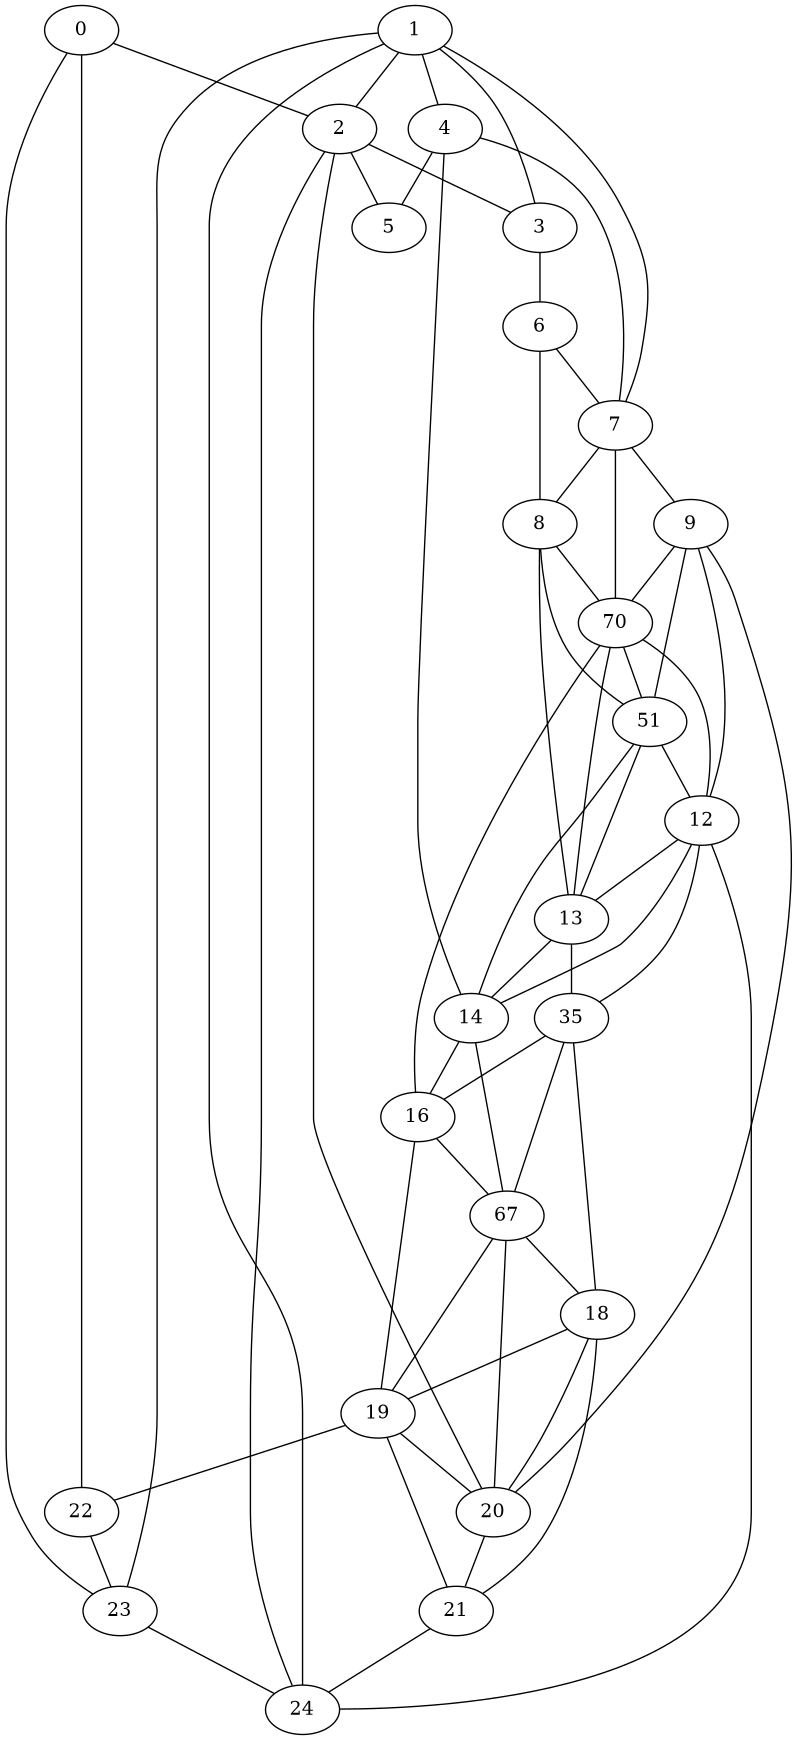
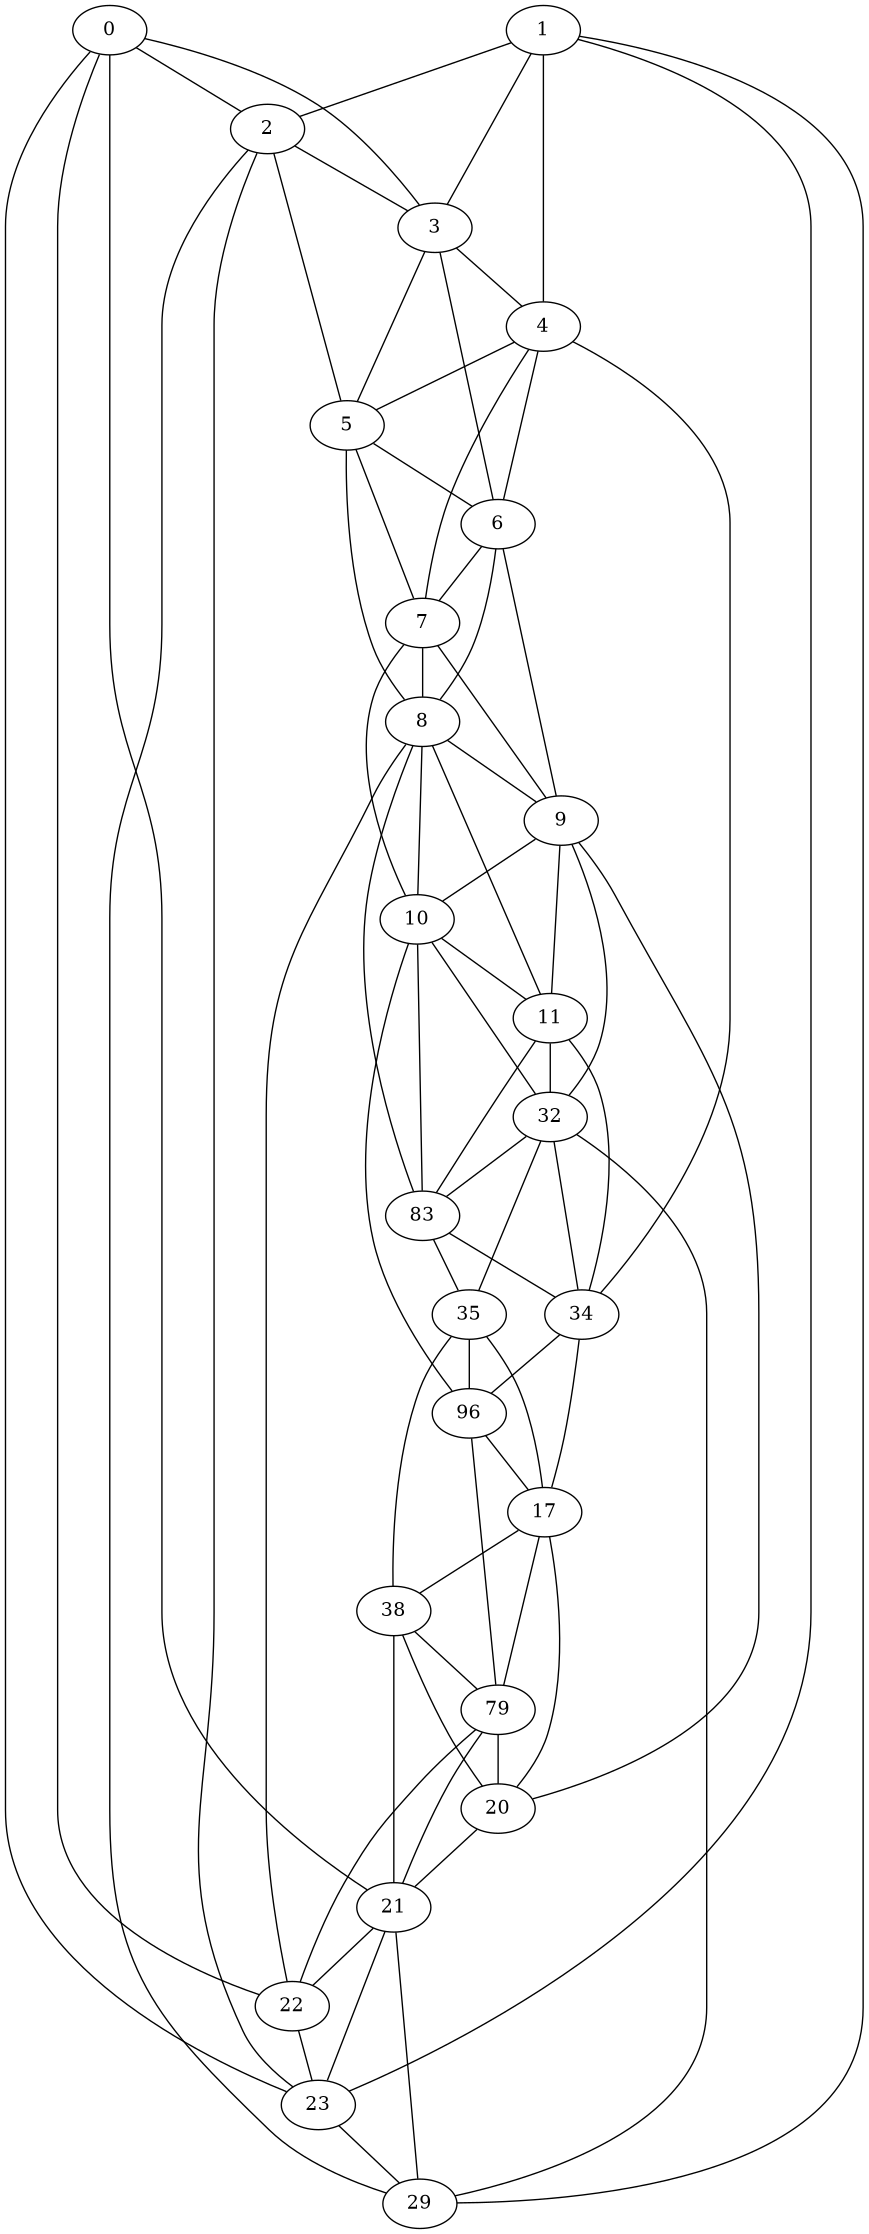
none -> (299, 94)
(611, 190) -> (385, 524)
none -> (489, 277)
none -> (391, 327)
none -> (521, 425)
none -> (423, 475)
none -> (356, 580)
(615, 623) -> (417, 919)
none -> (530, 673)
(650, 722) -> (550, 1018)
none -> (492, 771)
(702, 821) -> (550, 1117)
(314, 839) -> (214, 1130)
(572, 919) -> (423, 1216)
none -> (162, 1010)
(471, 1018) -> (582, 1315)
(418, 1117) -> (469, 1413)
(507, 1216) -> (545, 1512)
(598, 1315) -> (394, 1611)
none -> (266, 1348)
(378, 1413) -> (498, 1710)
(303, 1710) -> (420, 2204)
none -> (343, 1957)
none -> (356, 2006)
